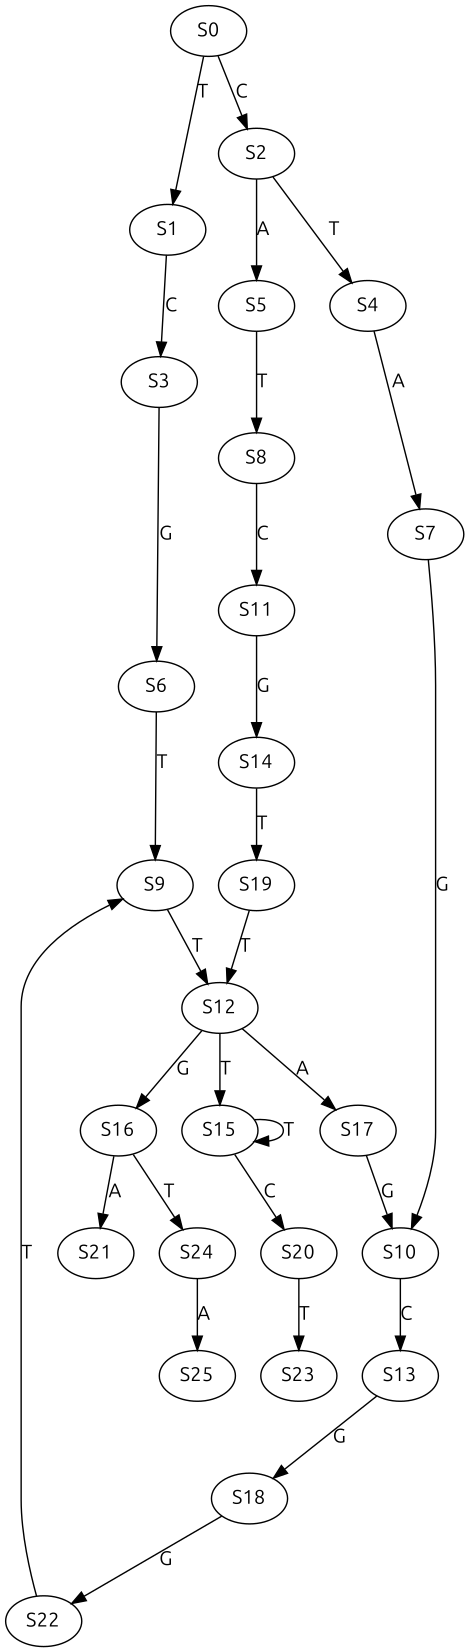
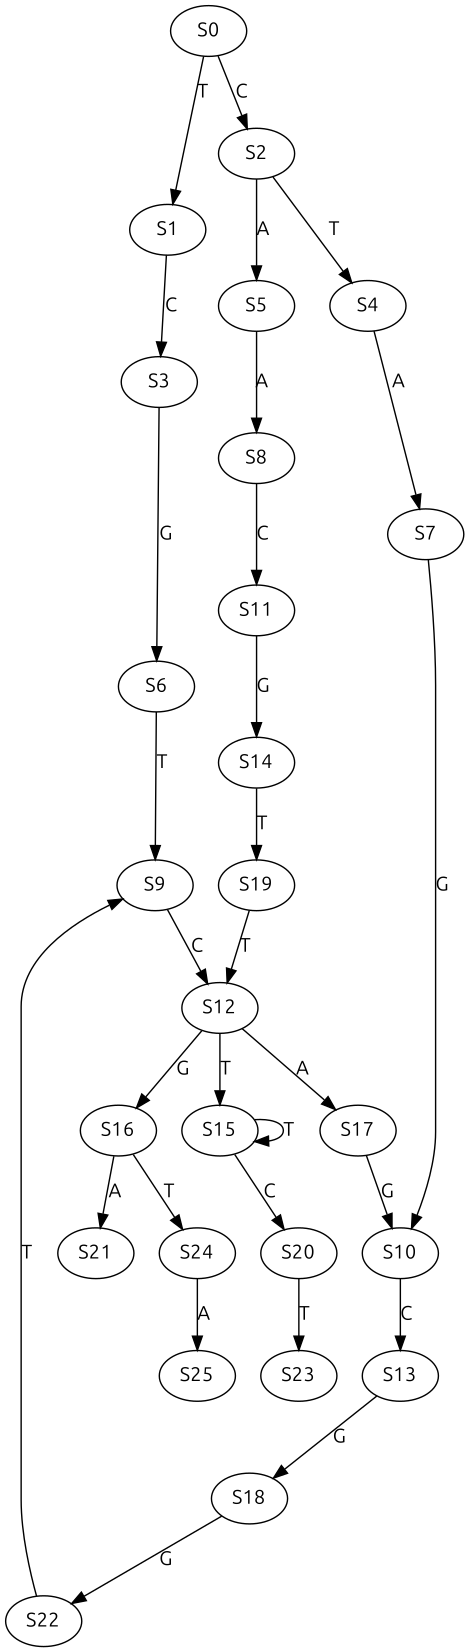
(262, 382) -> (262, 382)
(197, 947) -> (197, 947)
